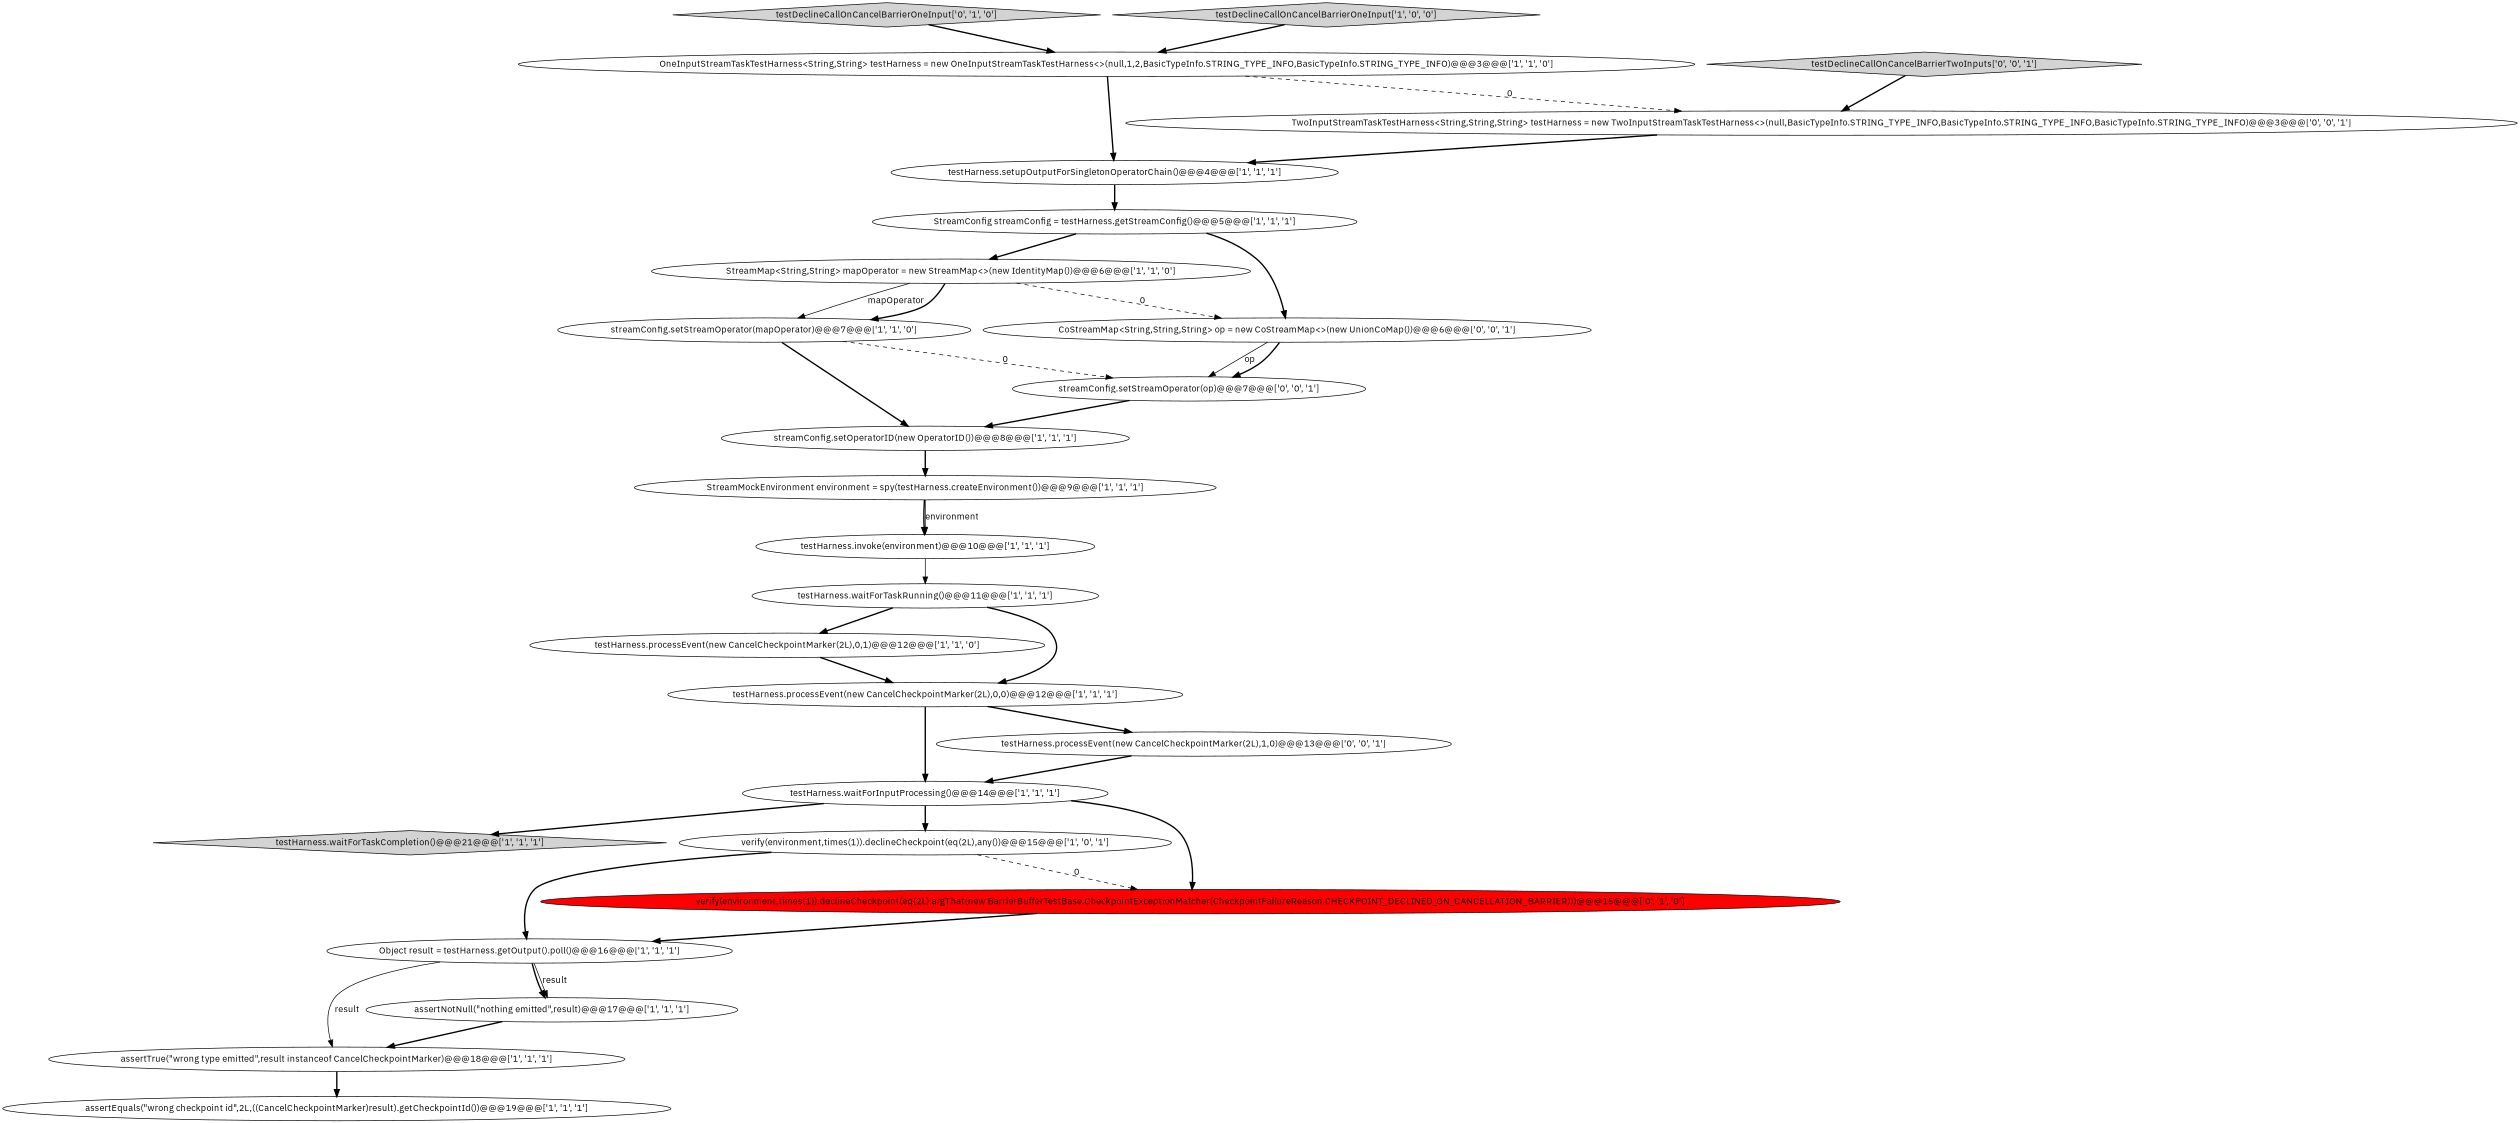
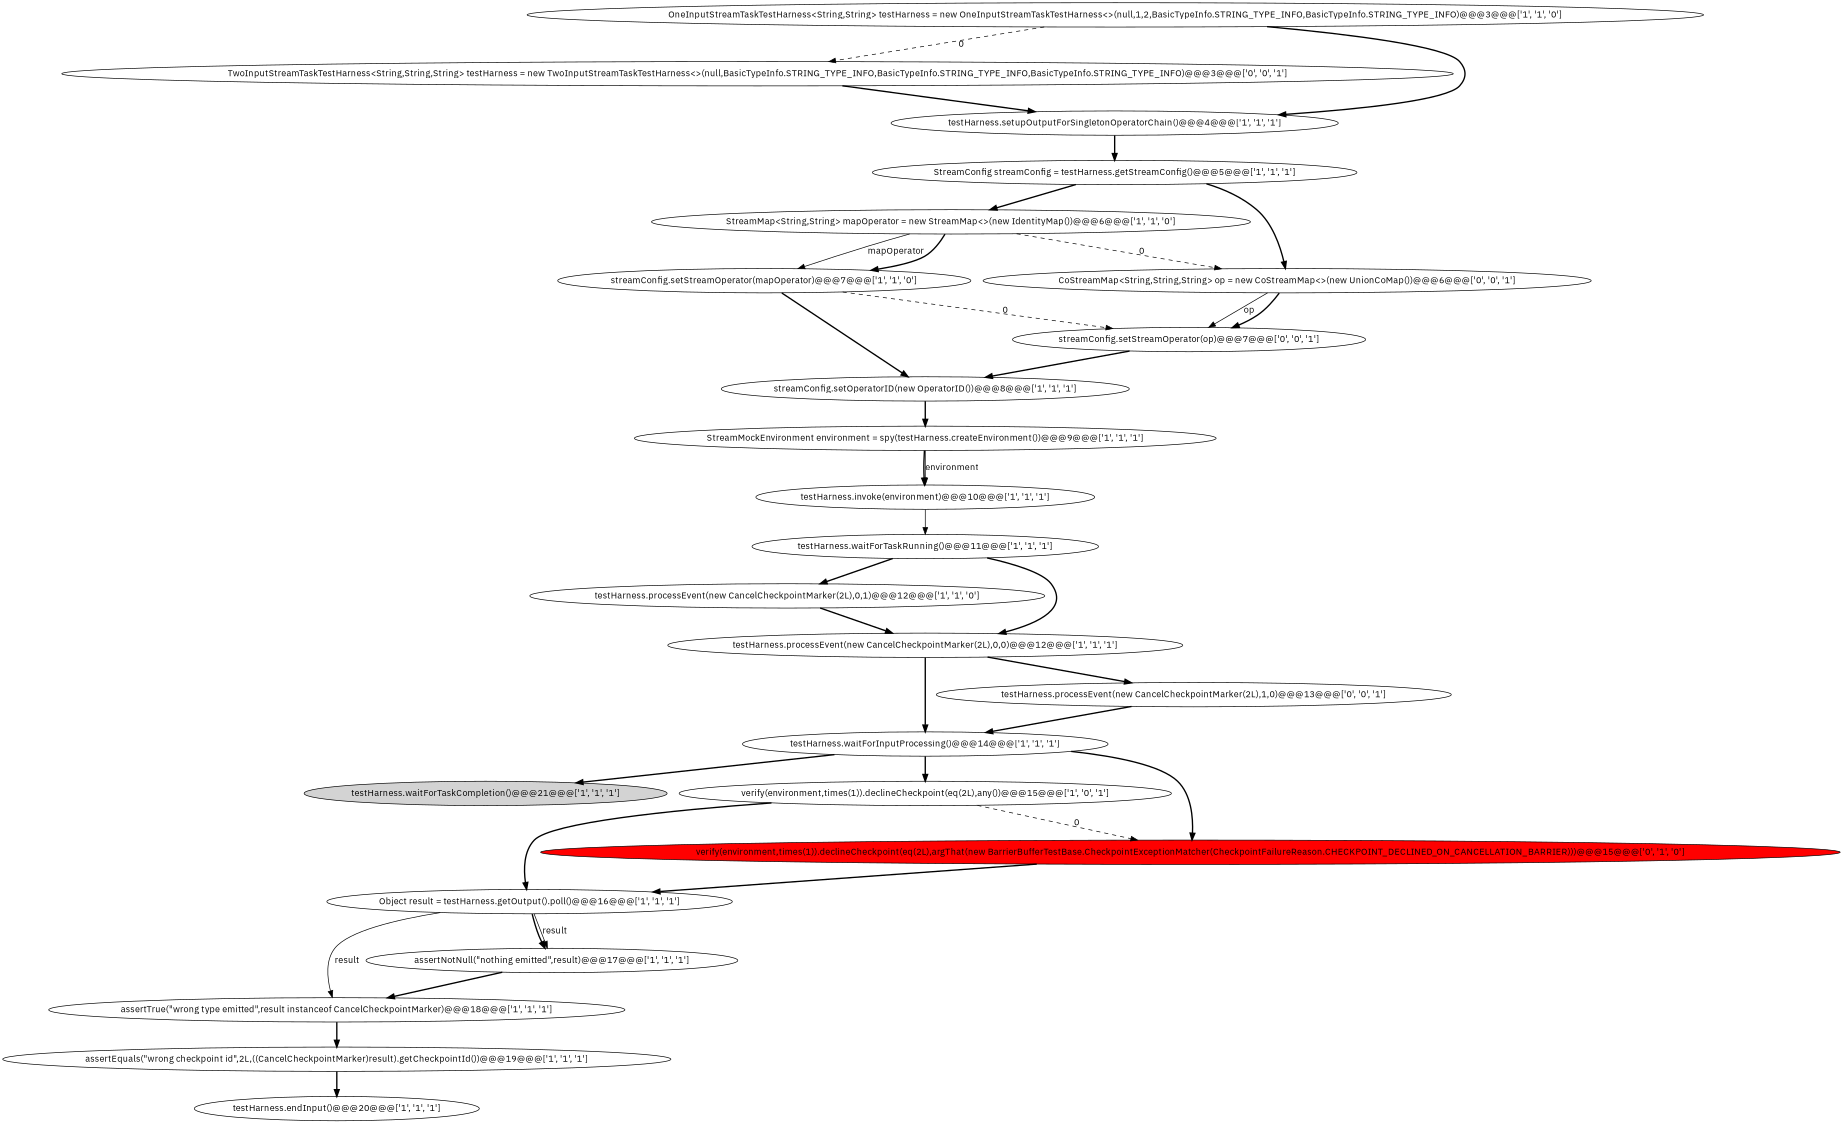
(887, 15) -> none
(1326, 15) -> none
(1924, 64) -> none
(410, 843) -> (486, 793)
none -> (337, 1109)
